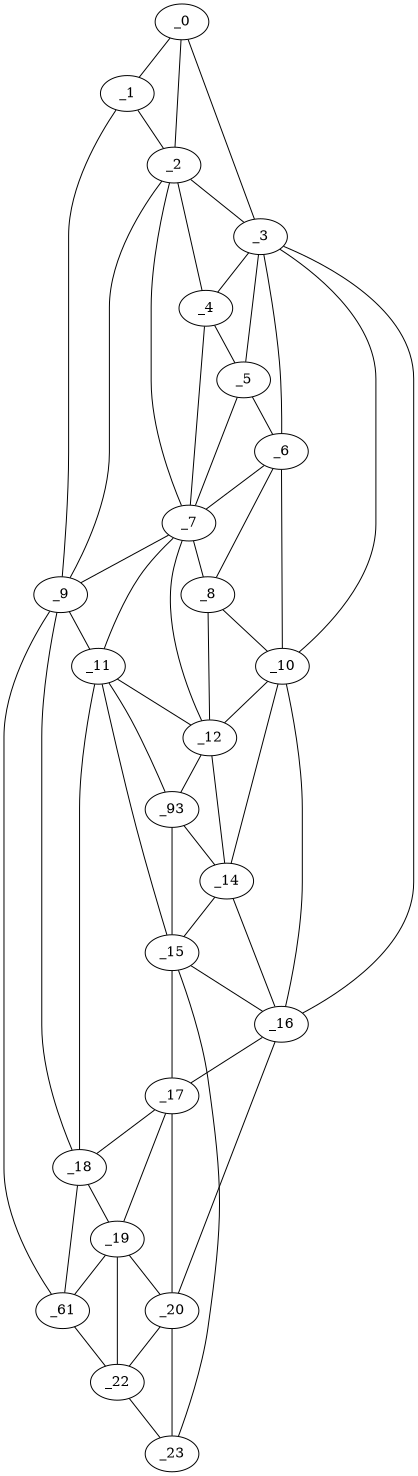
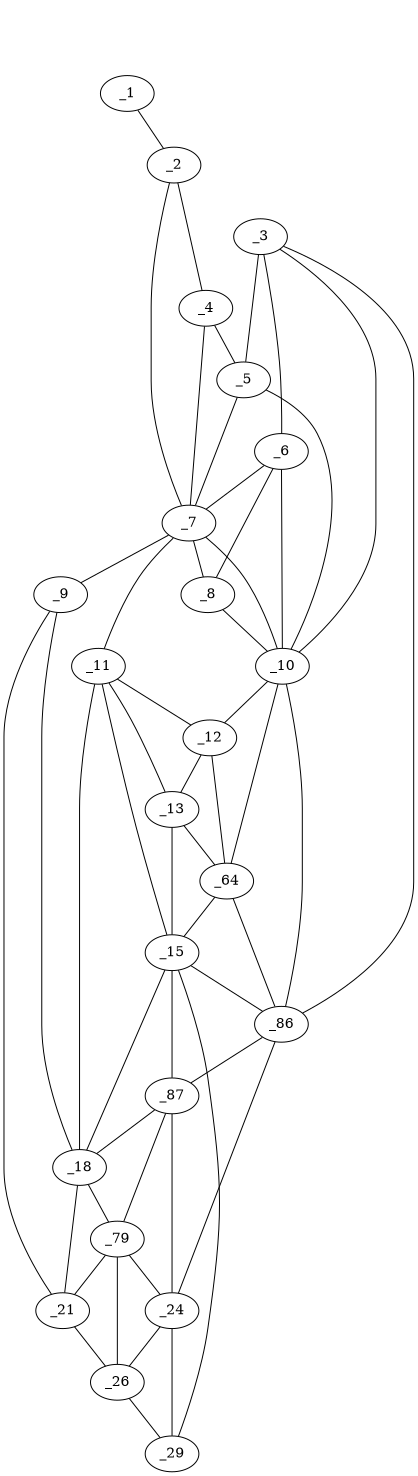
(182, 22) -> none
(217, 201) -> none
(233, 272) -> none
(69, 338) -> none
(109, 377) -> none
(263, 416) -> (331, 510)
(80, 631) -> none
(173, 632) -> (250, 587)
(209, 666) -> none
(172, 809) -> (172, 809)
(227, 881) -> (227, 881)
(281, 1024) -> (281, 1024)
none -> (126, 1060)
(172, 1096) -> (172, 1096)
(117, 1239) -> (117, 1239)
(63, 1311) -> (63, 1311)
(172, 1311) -> (172, 1311)
(117, 1382) -> (117, 1382)
(172, 1454) -> (172, 1454)
